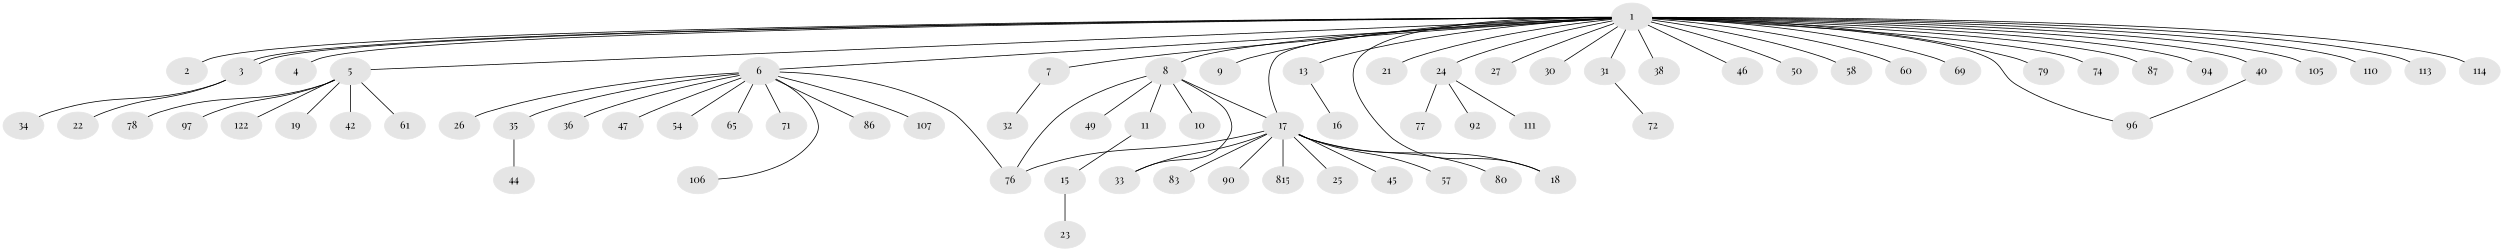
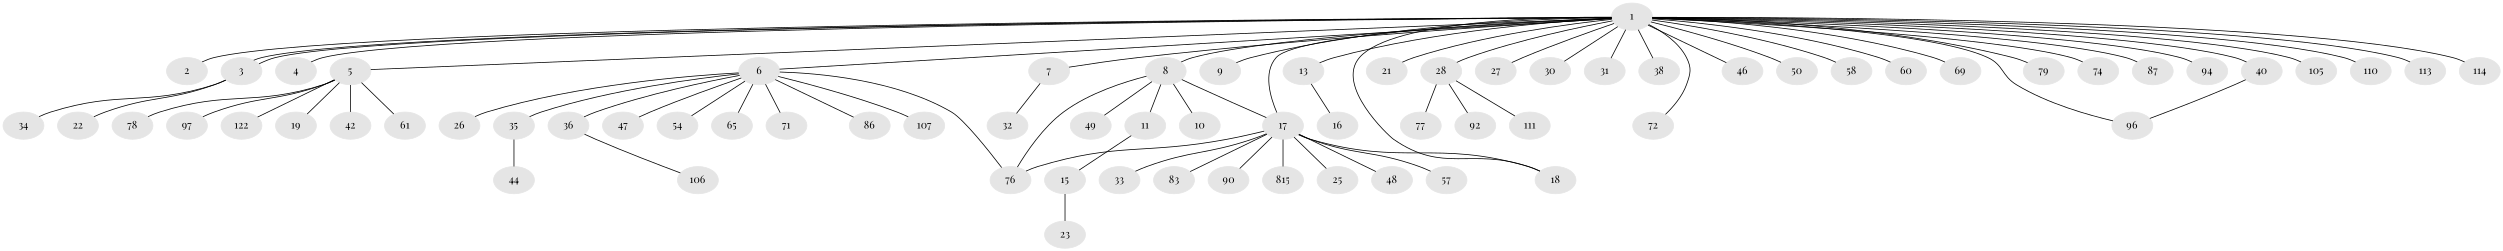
(1441, 71) -> (1441, 71)
(1629, 98) -> (1689, 64)
(1230, 134) -> none
(805, 149) -> (632, 154)
(1392, 180) -> (1392, 180)
(1501, 180) -> none
